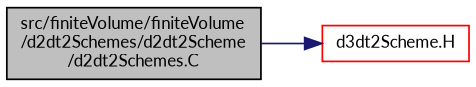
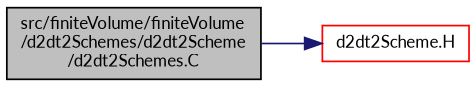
(396, 43) -> (396, 43)
